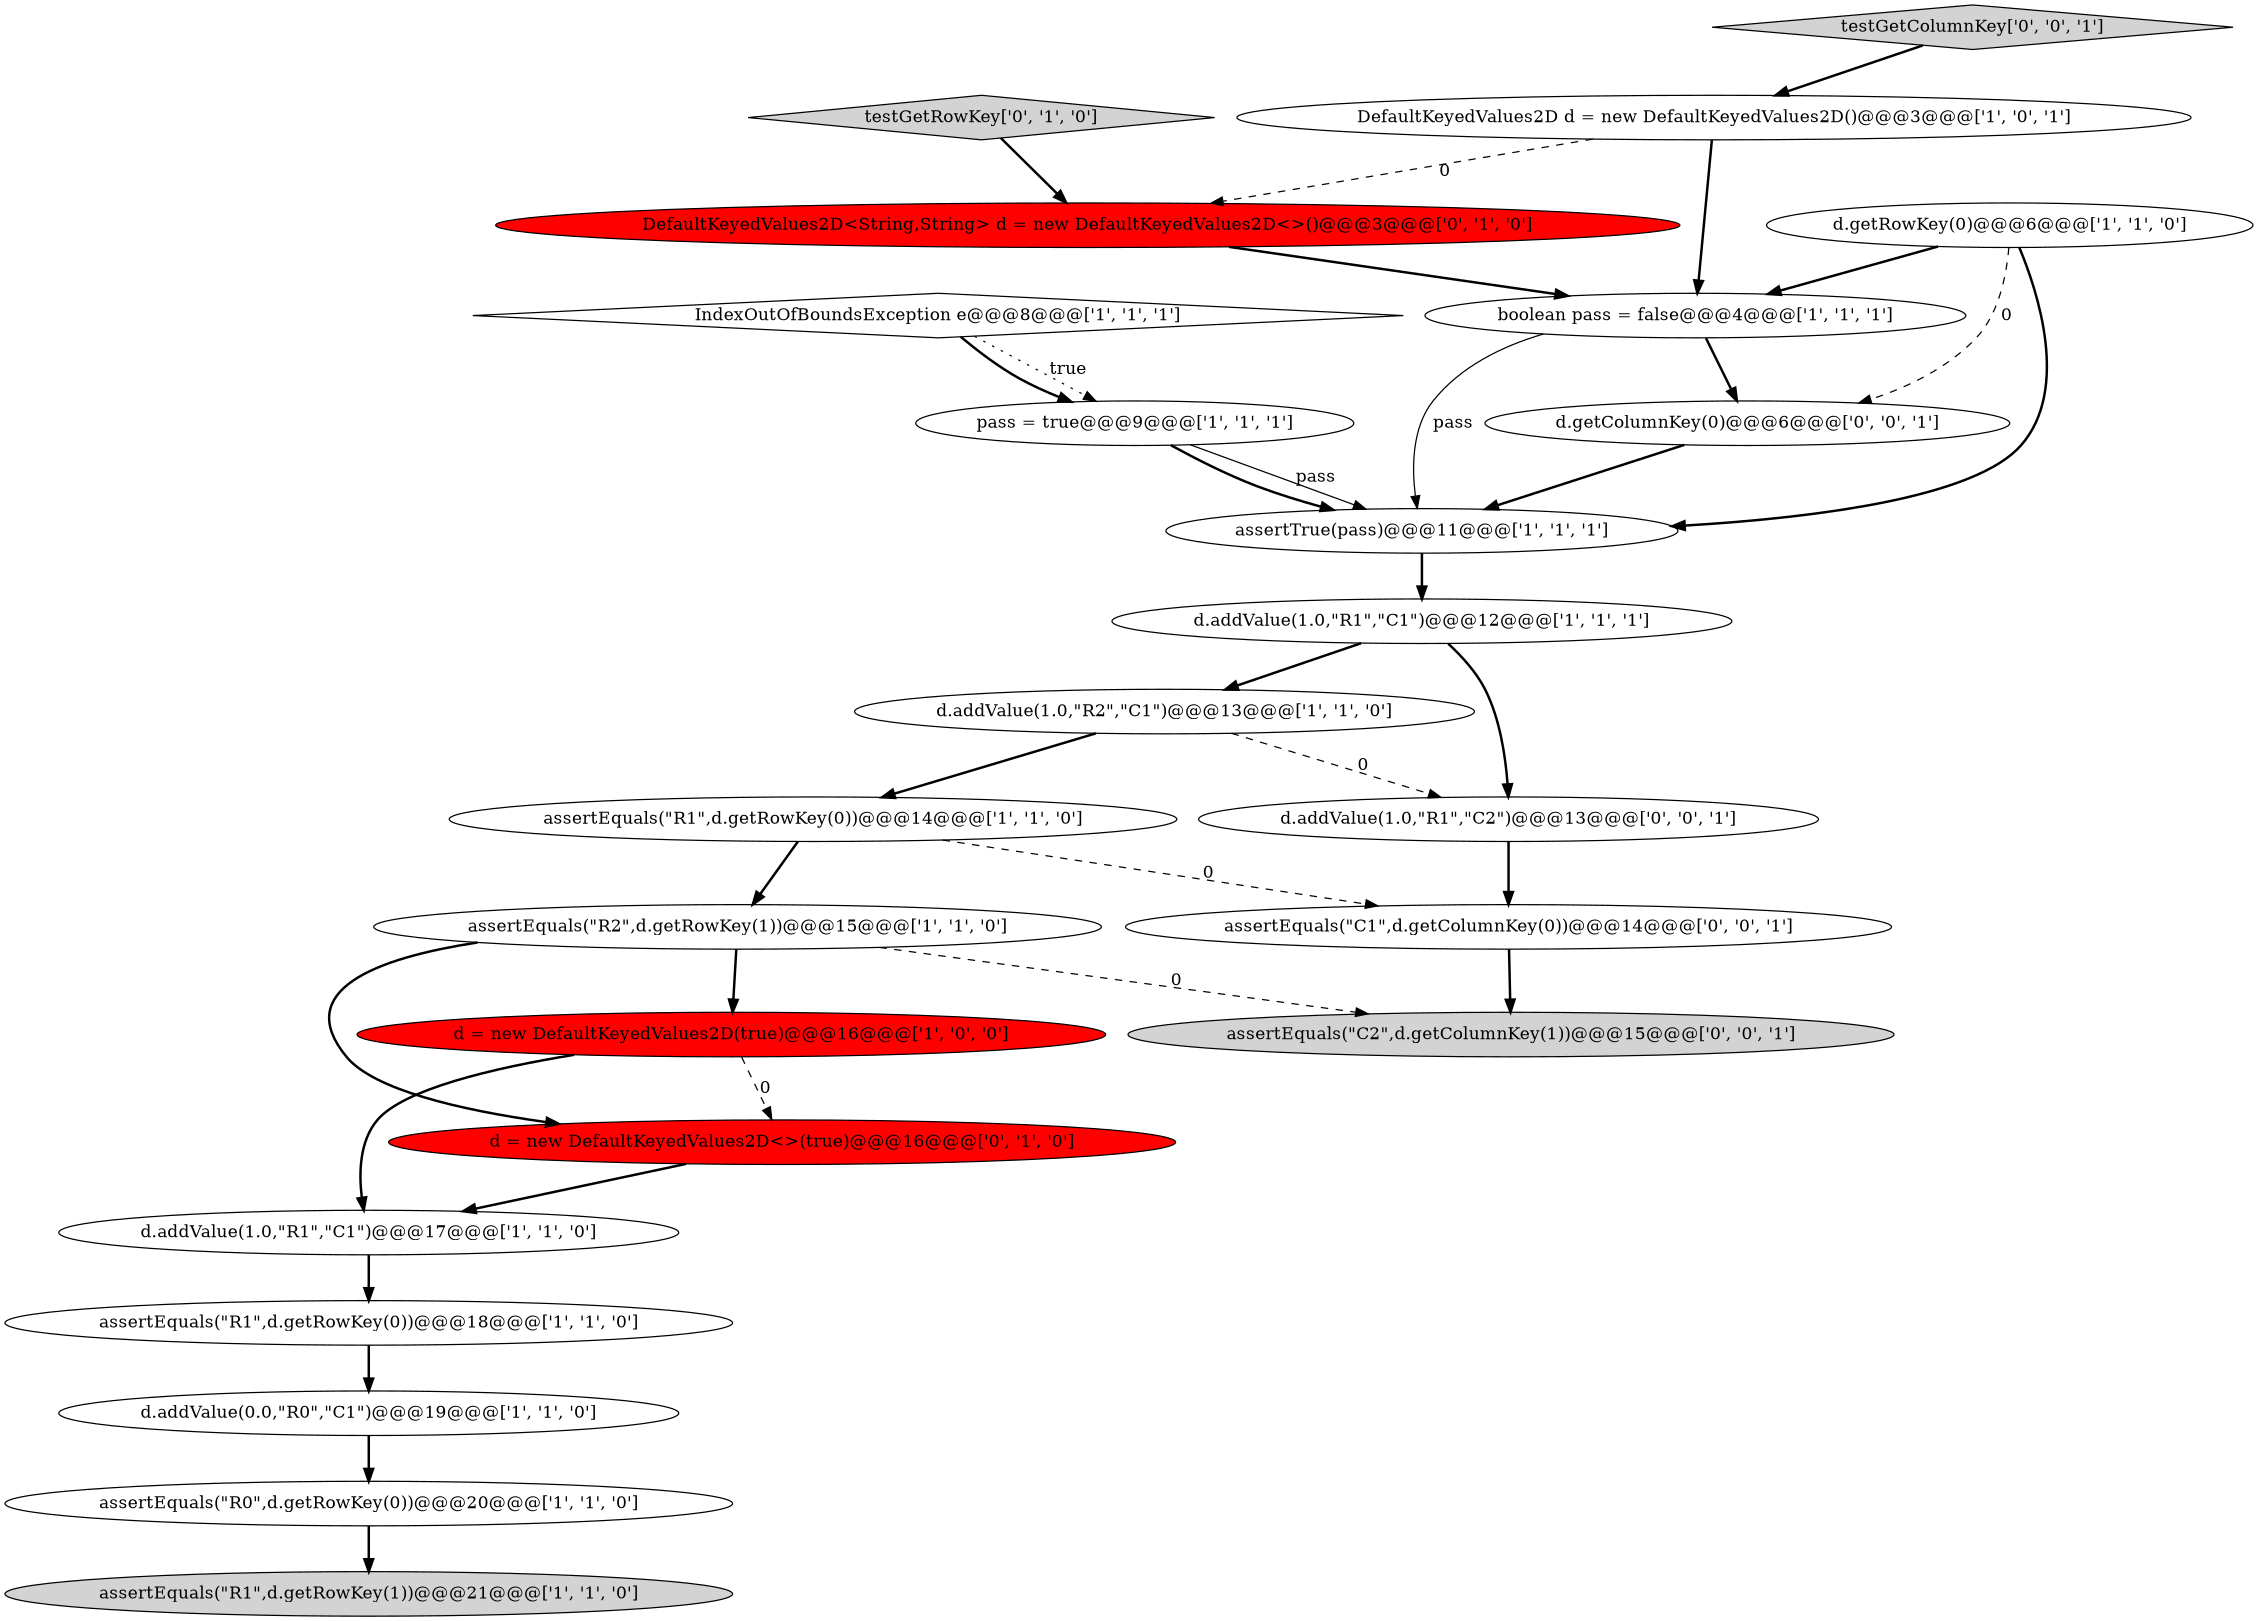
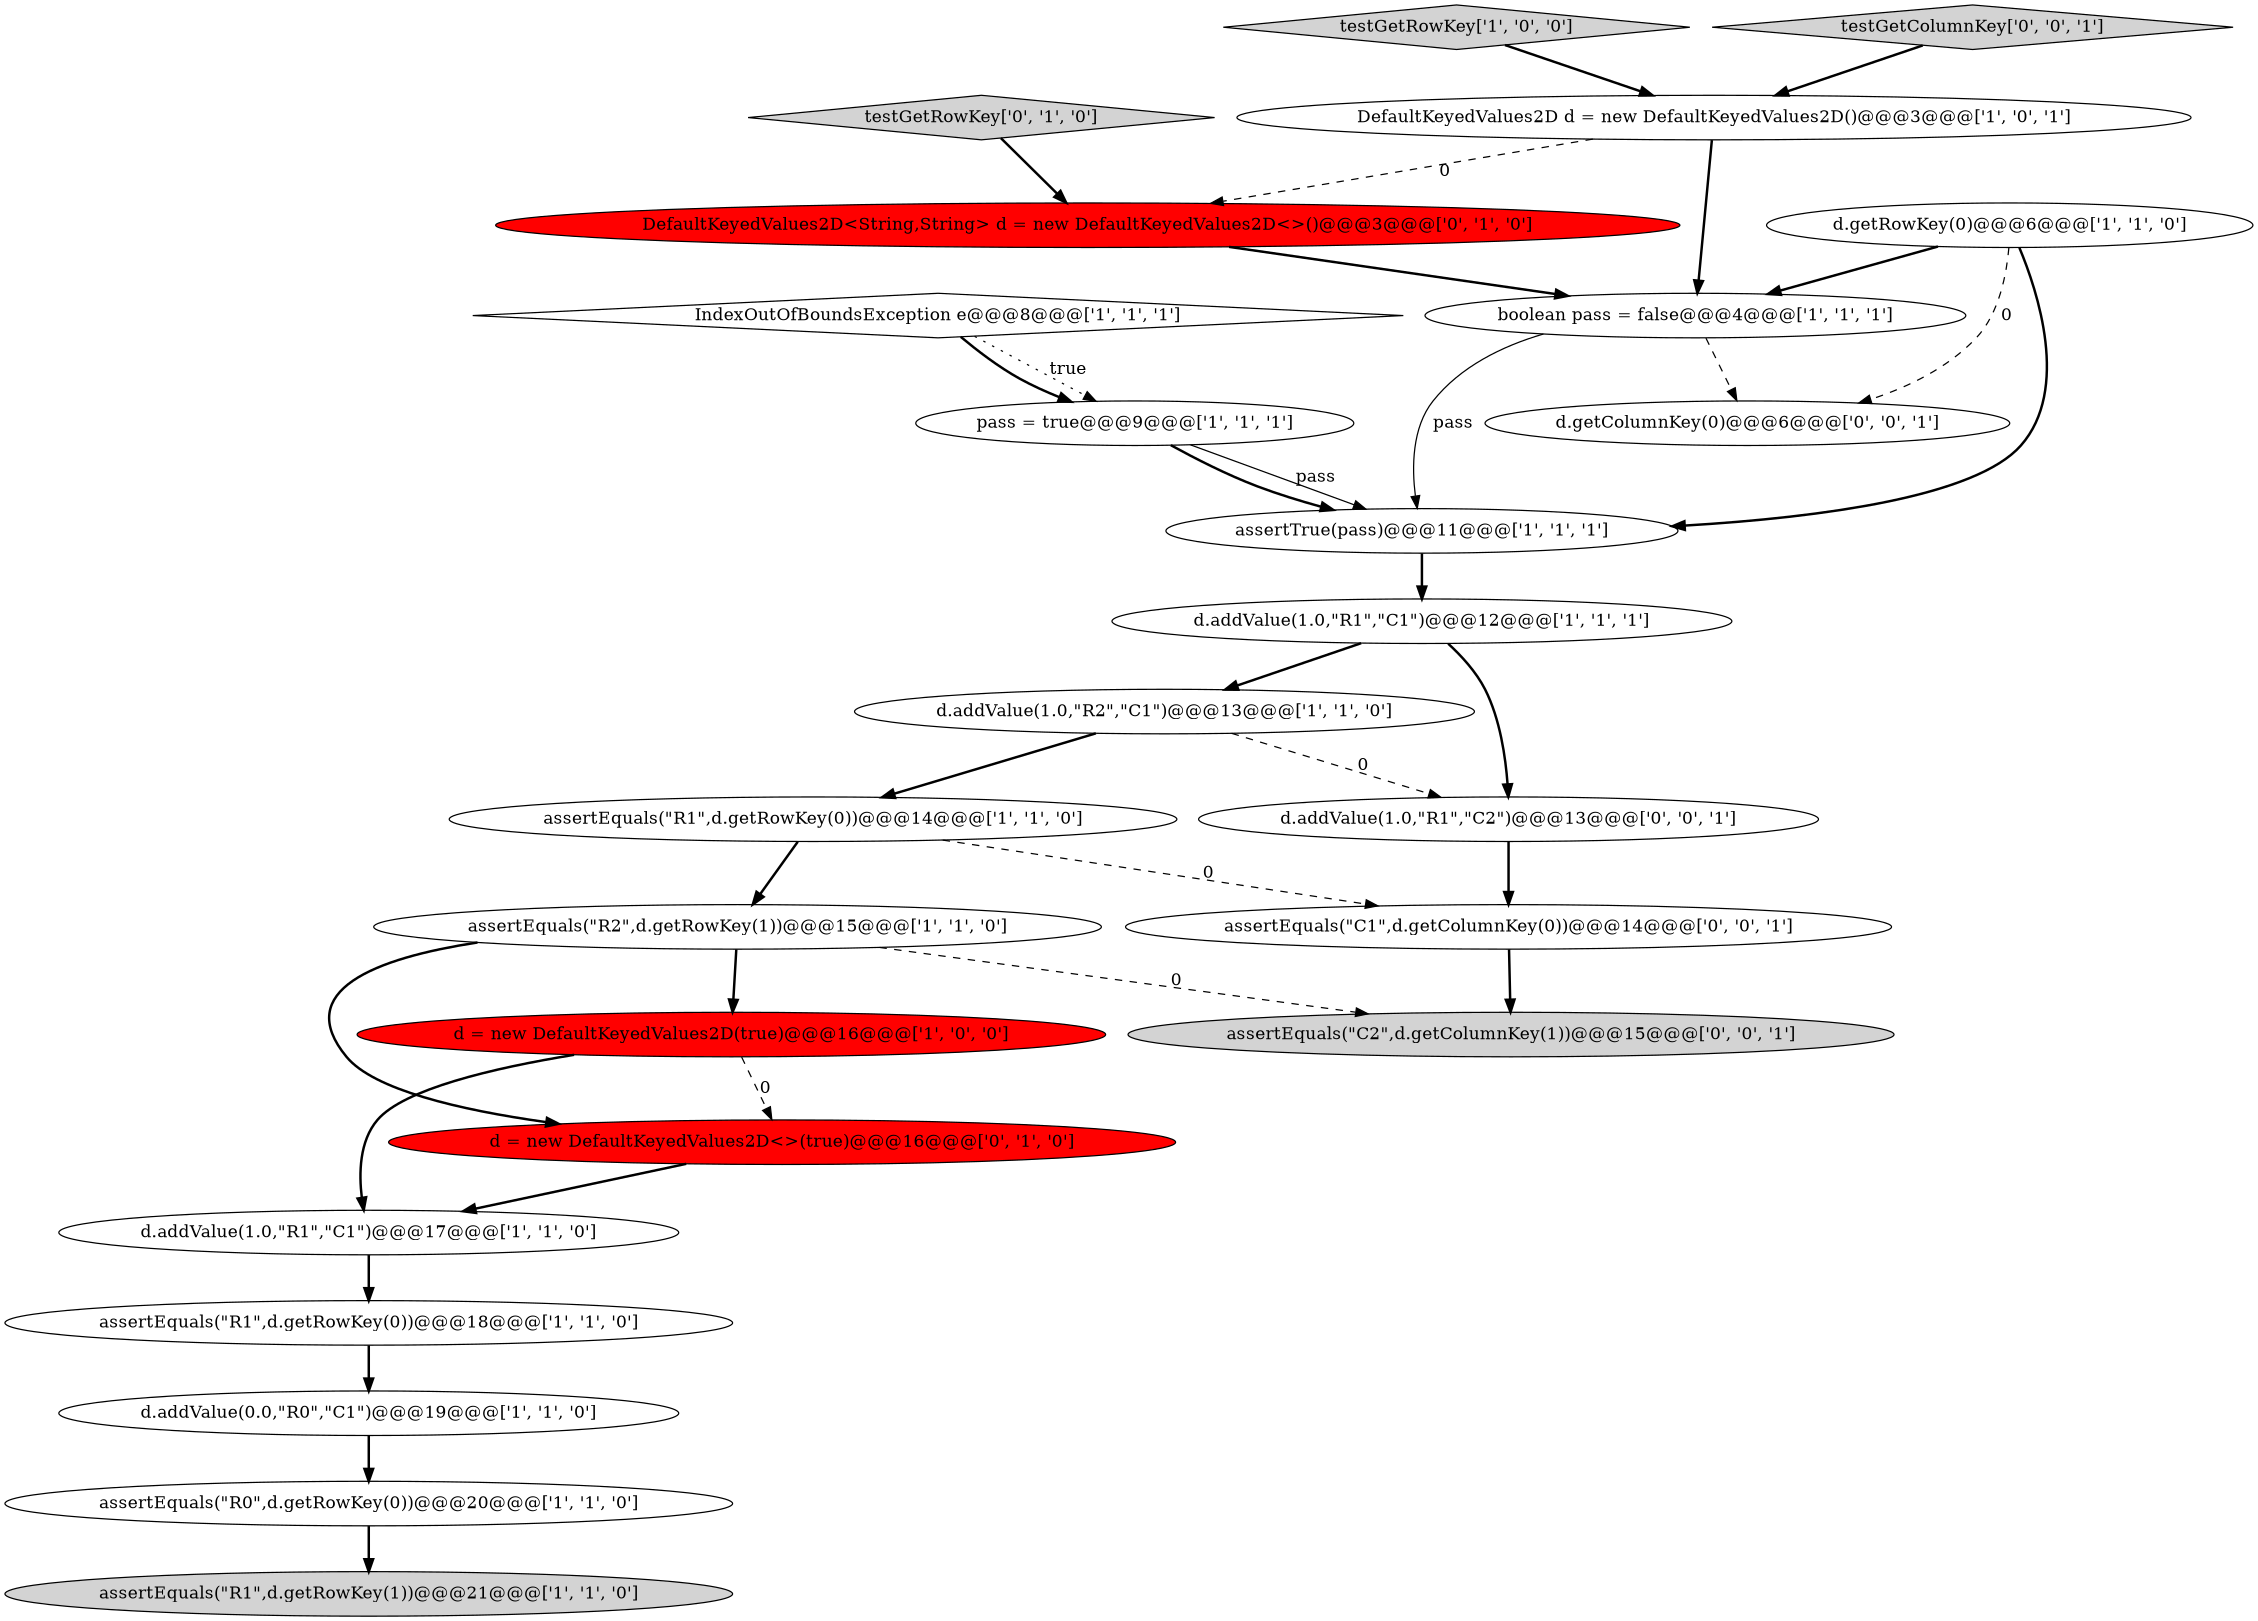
none -> (1457, 27)
(1718, 364) -> (1718, 364)
(1591, 475) -> none
